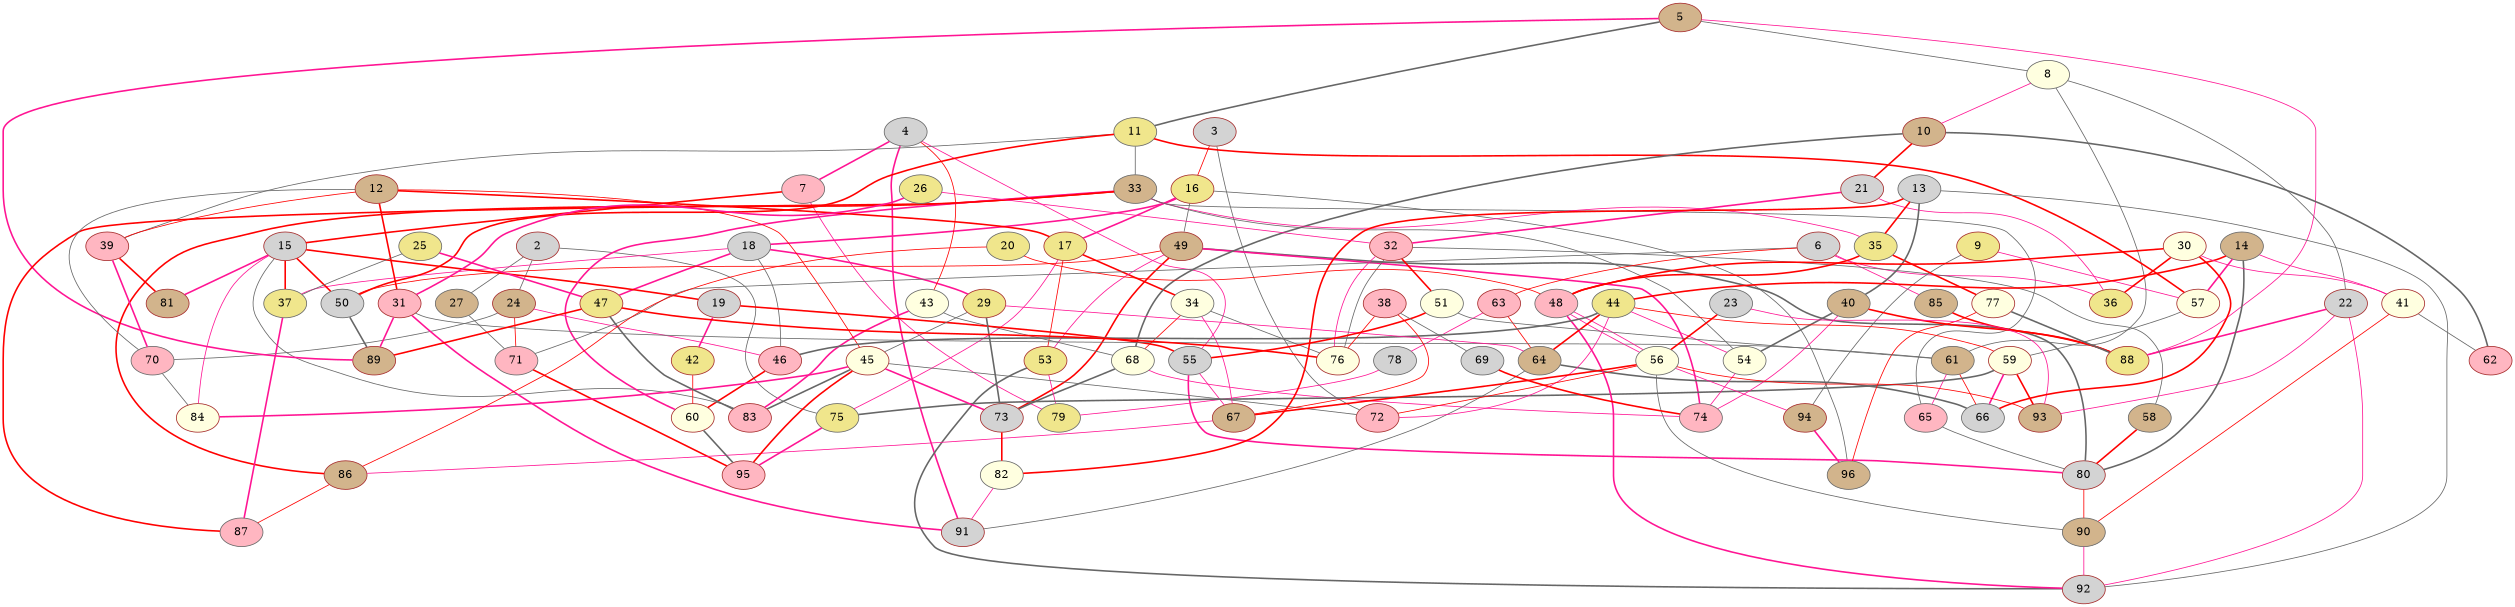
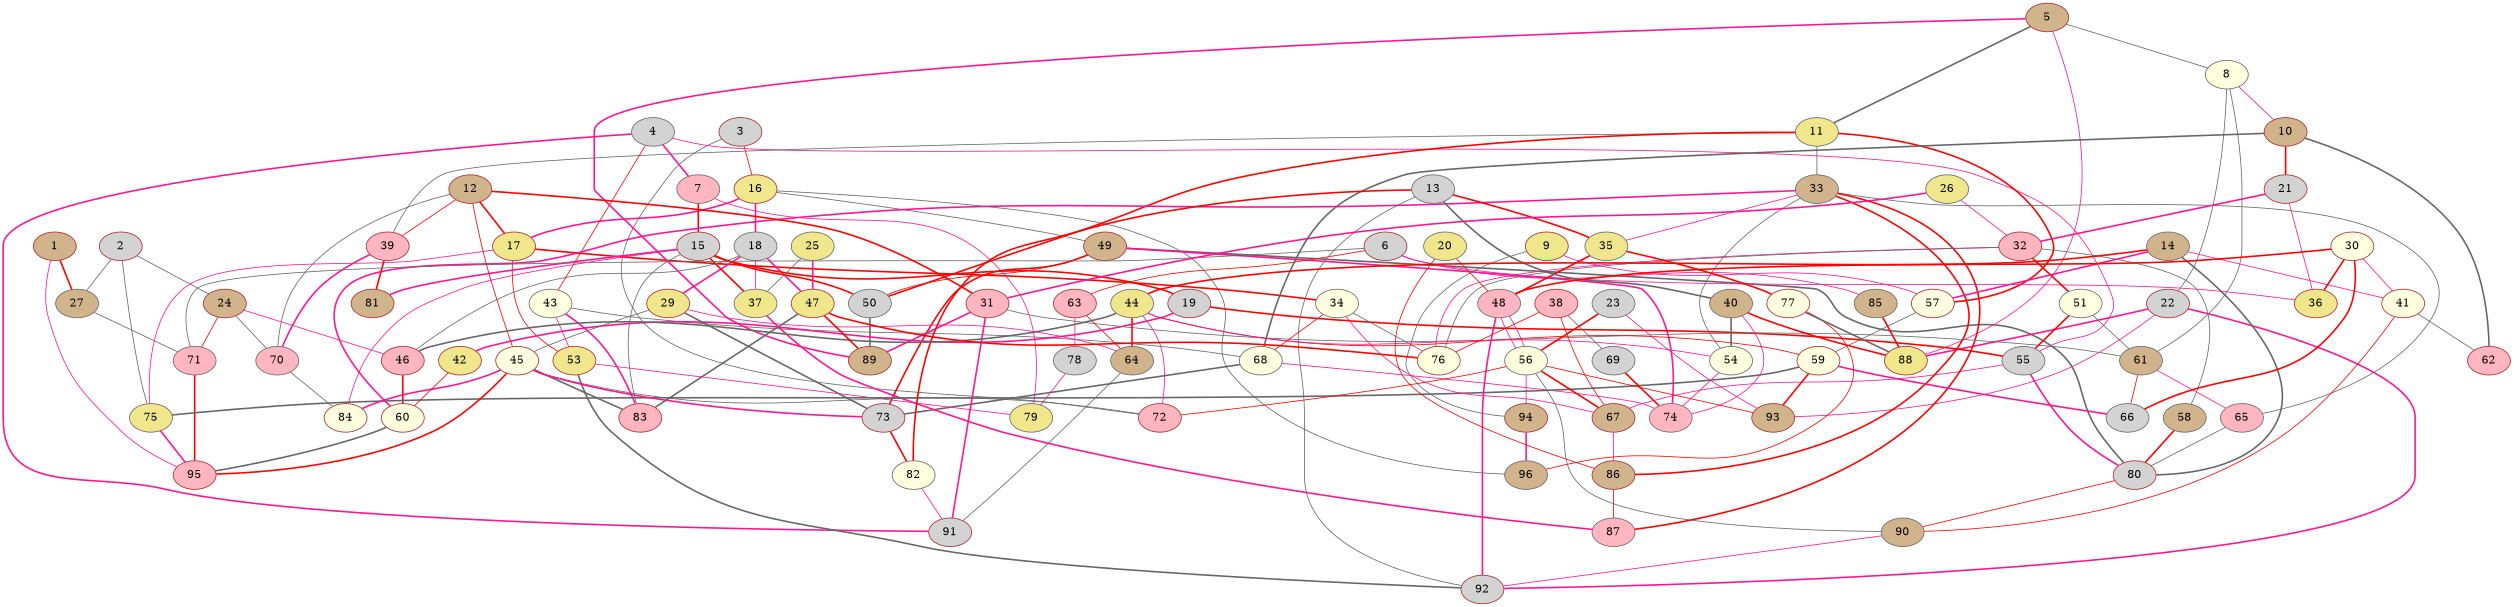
none -> (55, 246)
(1103, 293) -> (562, 332)
(1683, 380) -> none
(2319, 521) -> (2127, 556)
